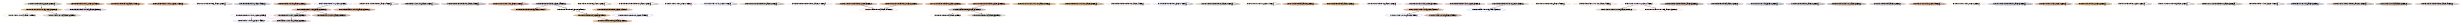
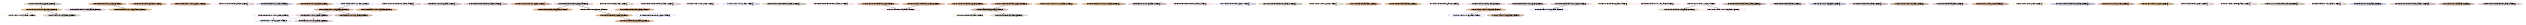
none -> (1147, 4)
none -> (130, 10)
